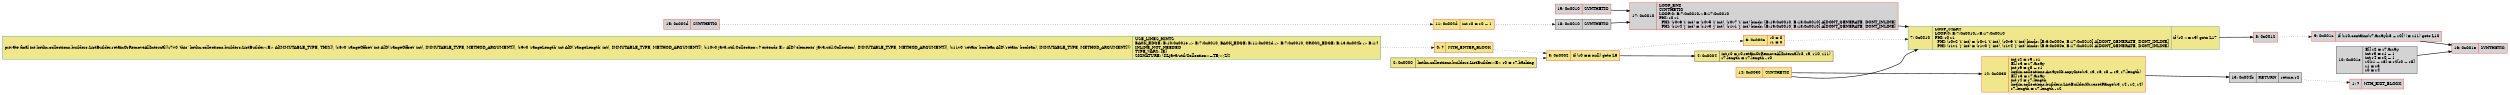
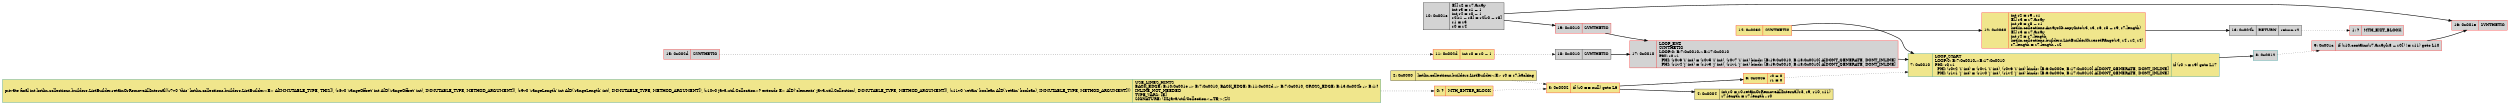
none -> (1528, 23)
(2265, 37) -> (2265, 55)
(1676, 44) -> (1680, 83)
